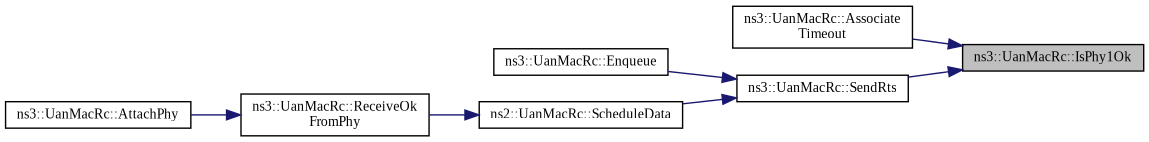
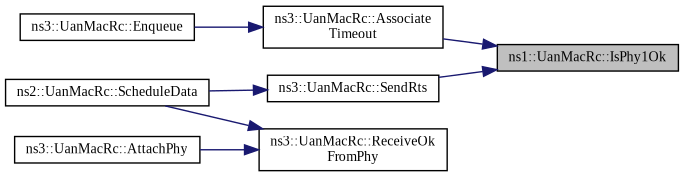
(1053, 58) -> (588, 58)
(695, 74) -> (221, 27)
(447, 115) -> (207, 116)
